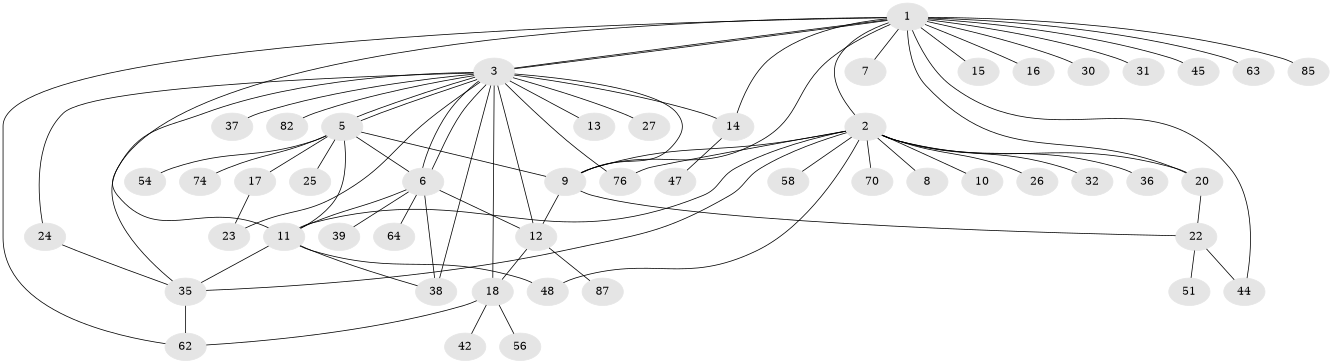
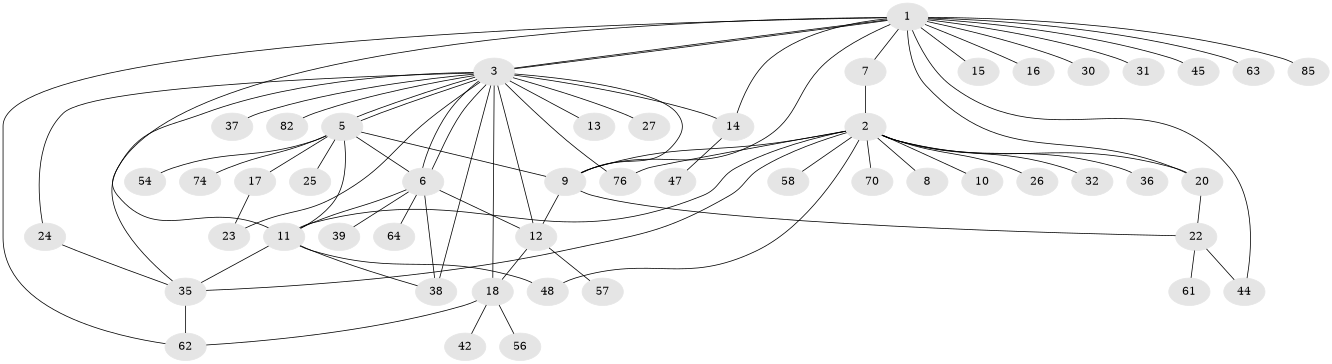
(837, 61) -> (865, 99)
(603, 292) -> (603, 292)
(1189, 292) -> (1189, 292)
